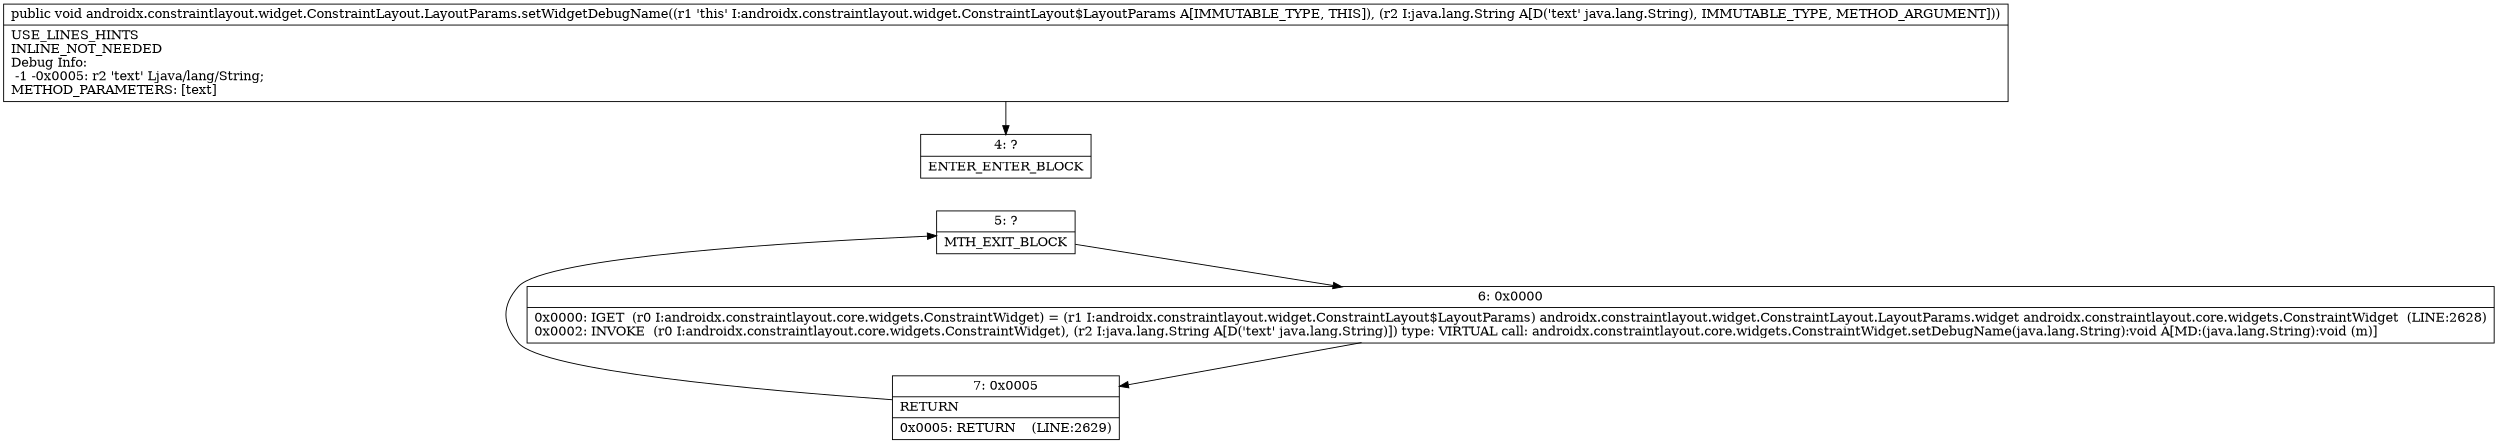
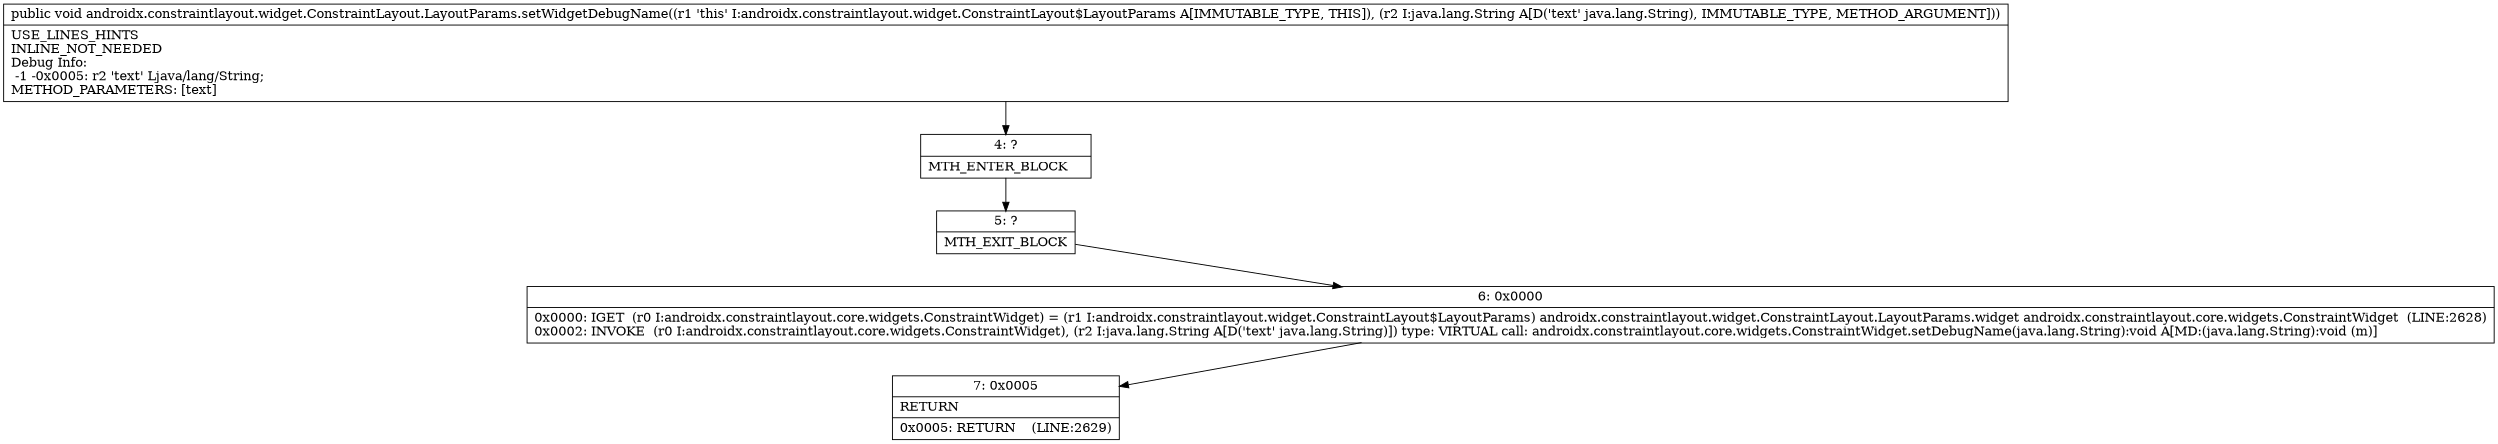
(1006, 167) -> (998, 167)
(510, 298) -> (1006, 190)
